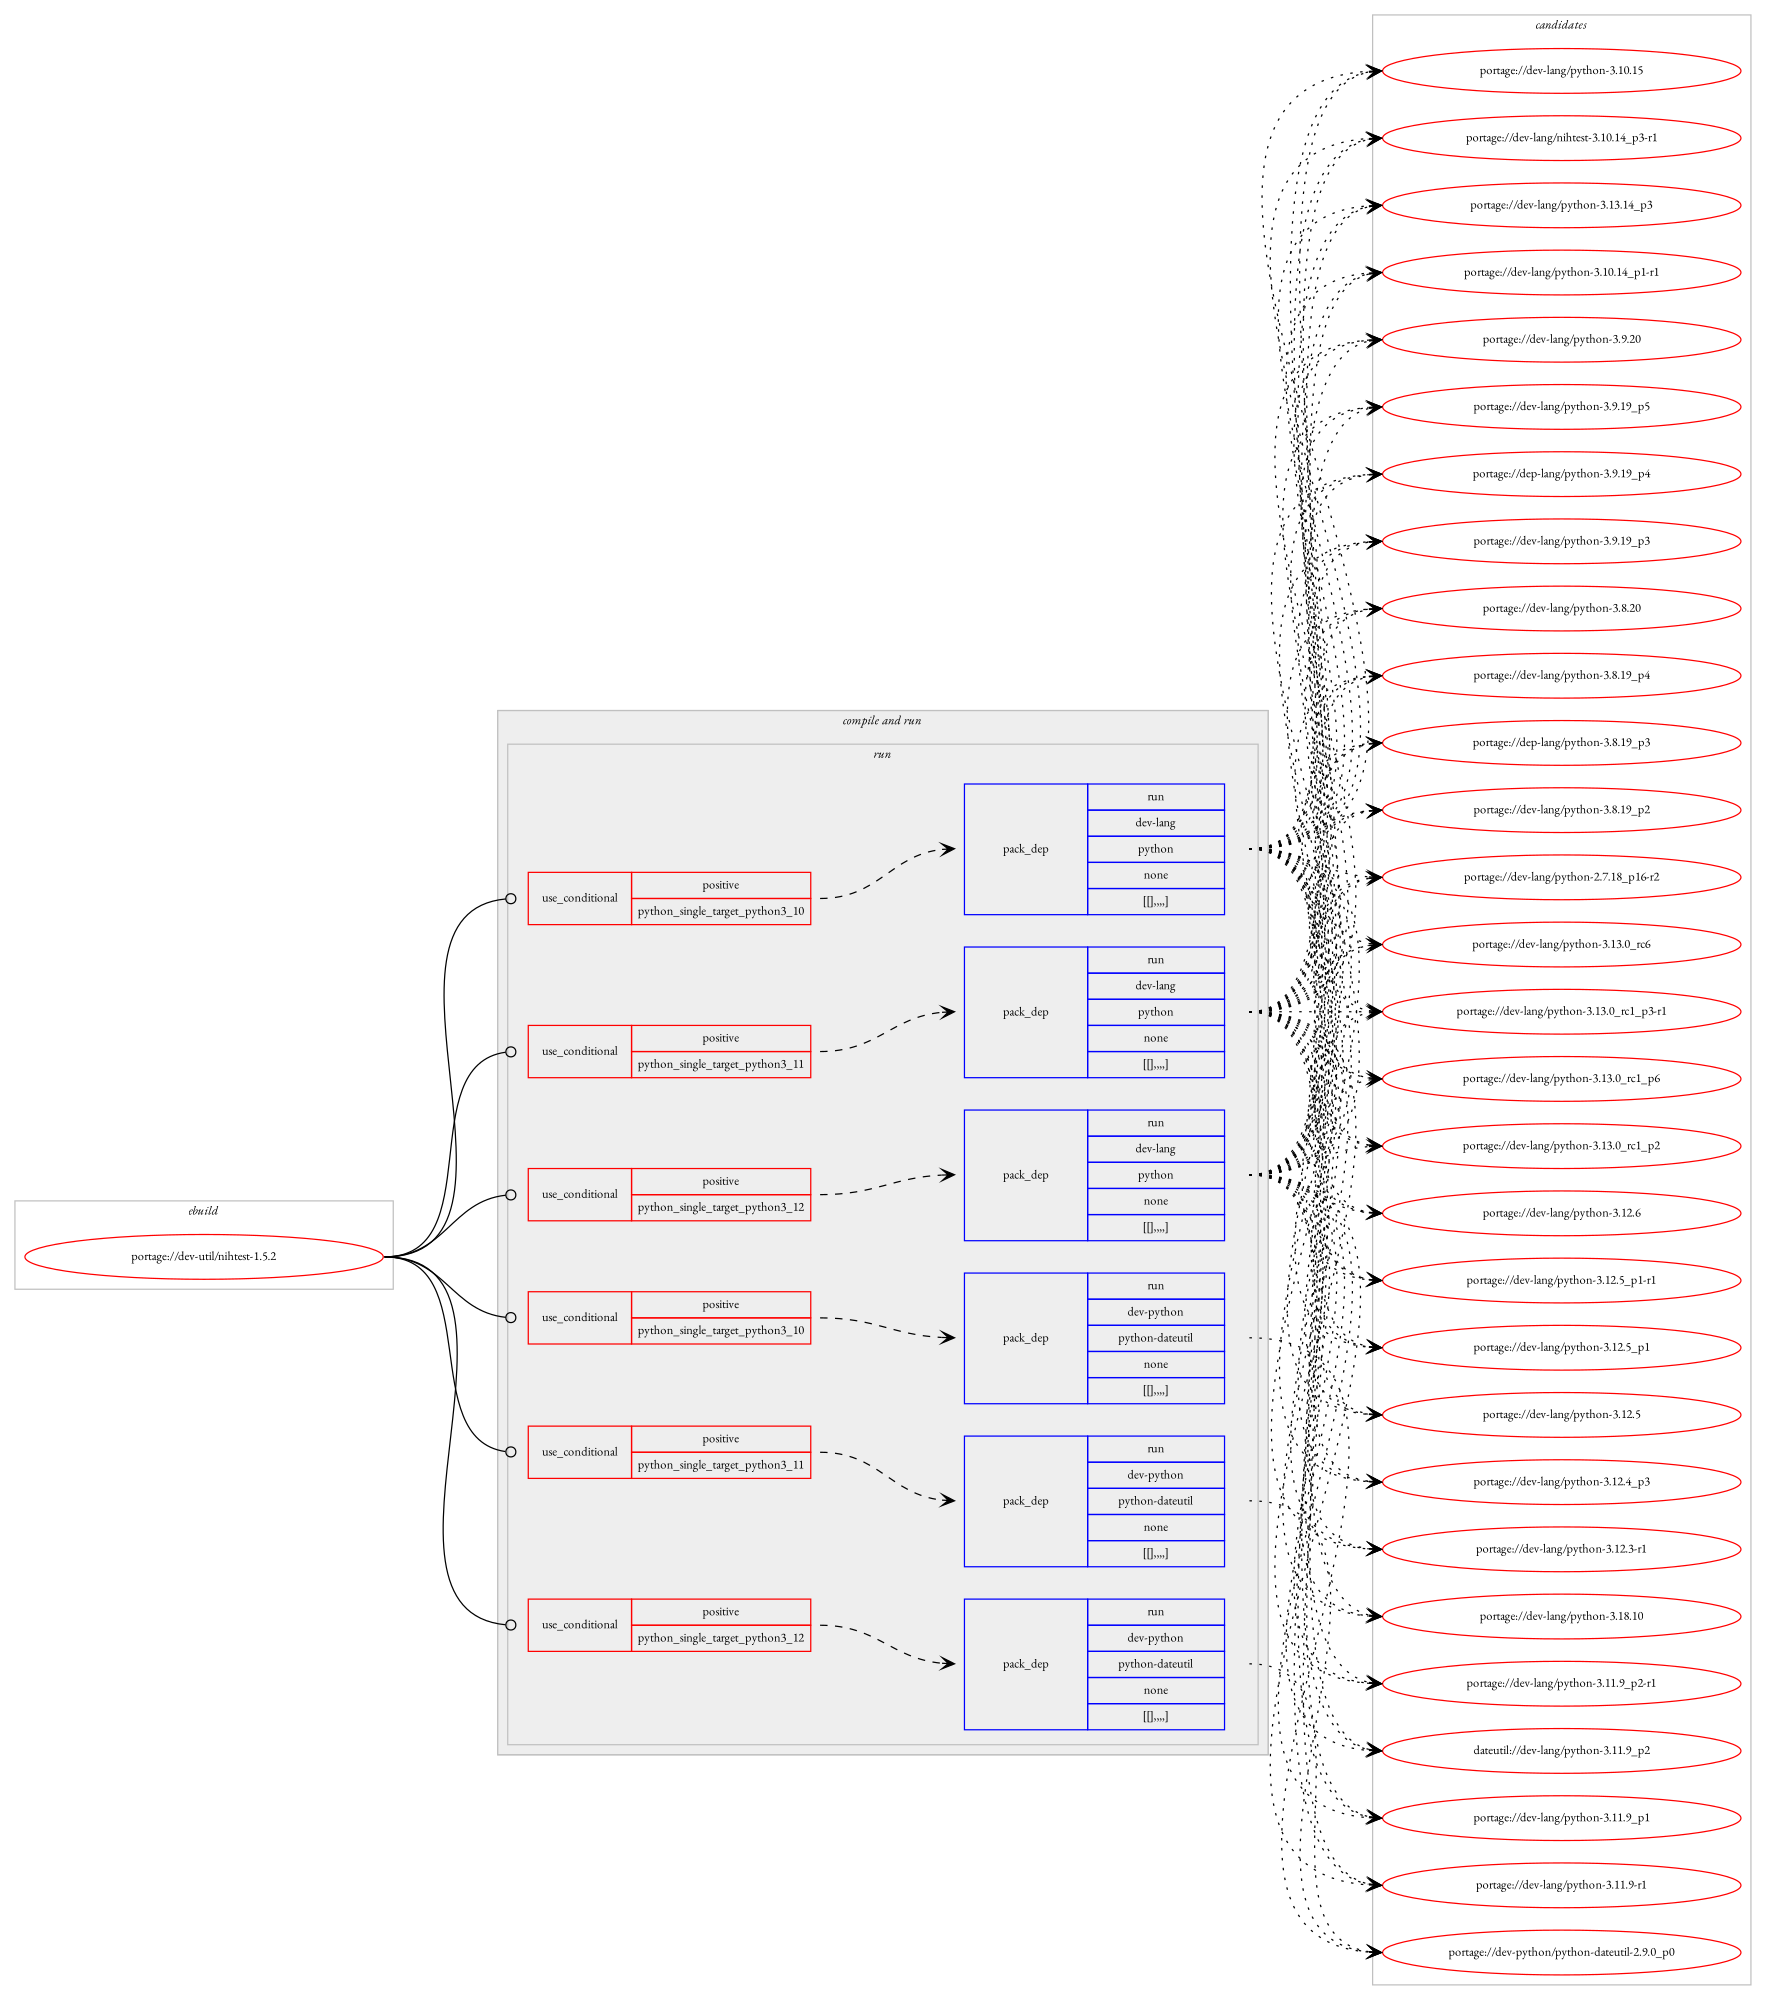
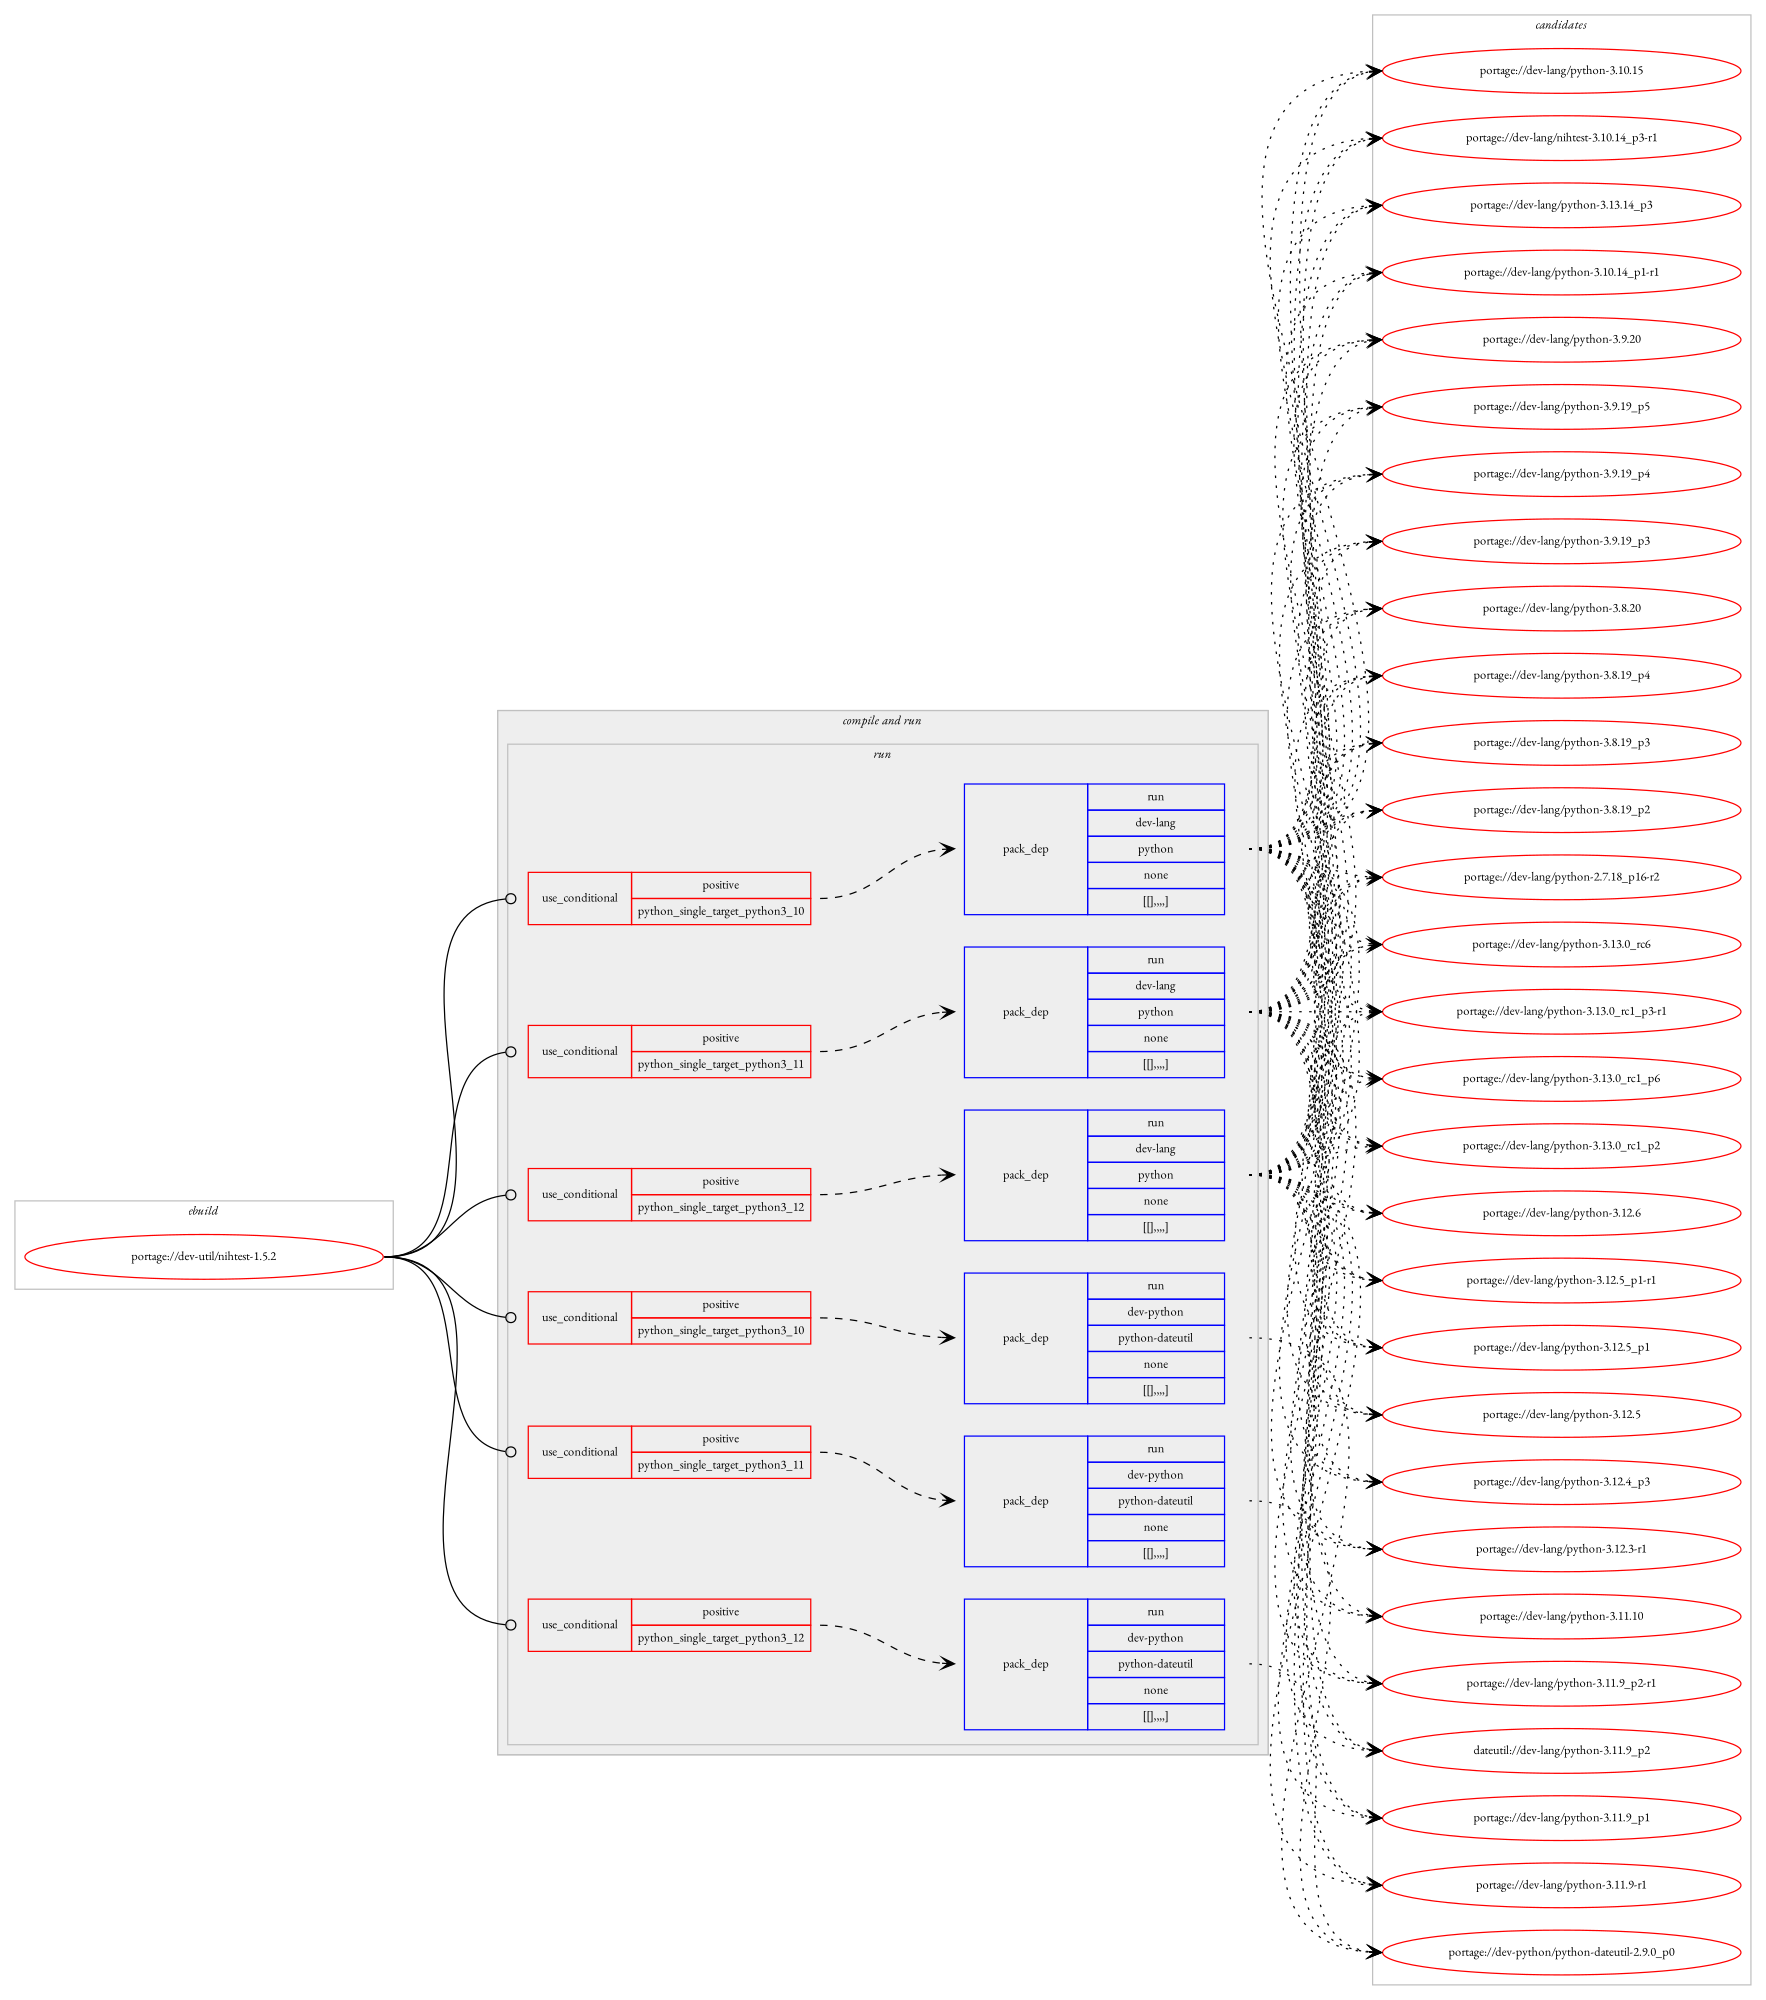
(1562, 474) -> (1562, 474)
(1562, 743) -> (1562, 743)
(1562, 1617) -> (1562, 1617)
